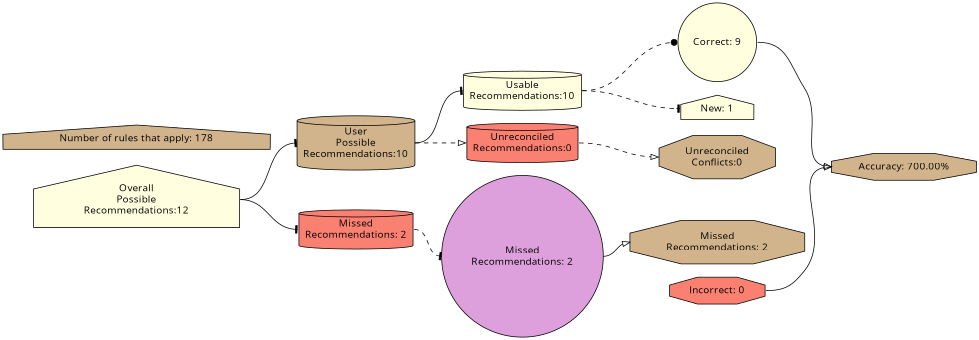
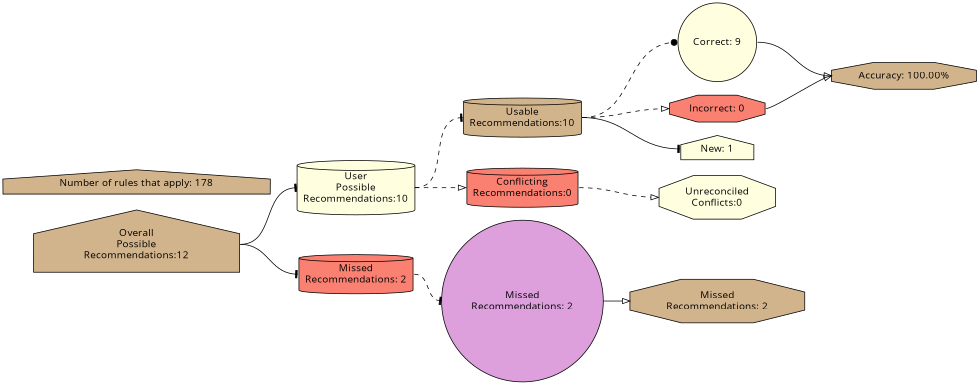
(522, 91) -> (522, 118)
(629, 99) -> (629, 132)
none -> (622, 114)
(438, 119) -> (439, 154)
(356, 143) -> (356, 188)
(522, 143) -> (522, 188)
(717, 157) -> (717, 197)
(904, 167) -> (904, 76)
(137, 200) -> (137, 244)
